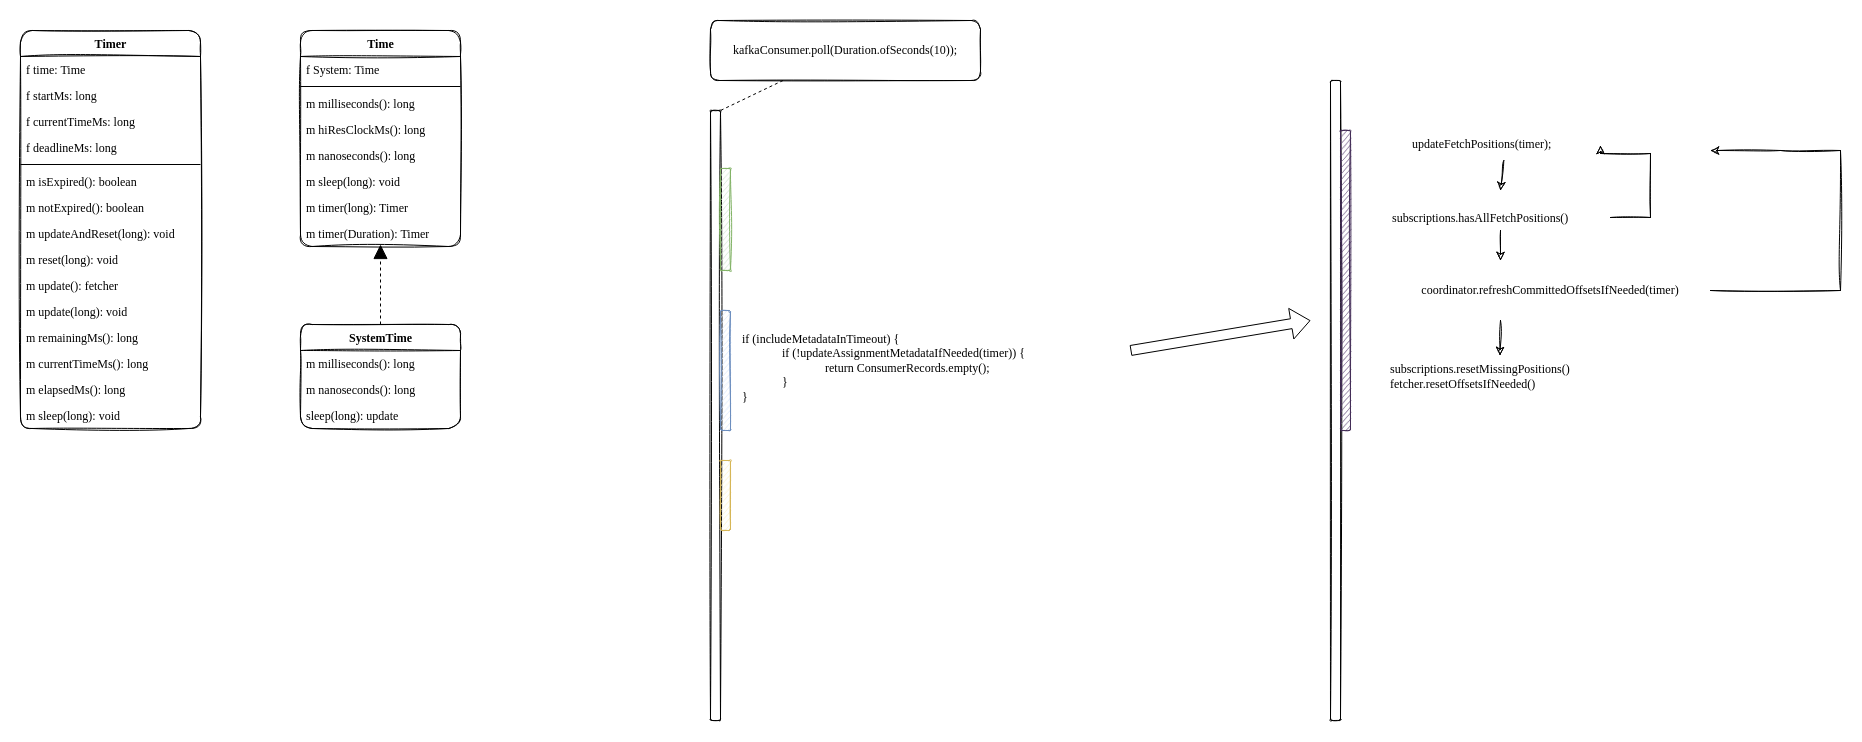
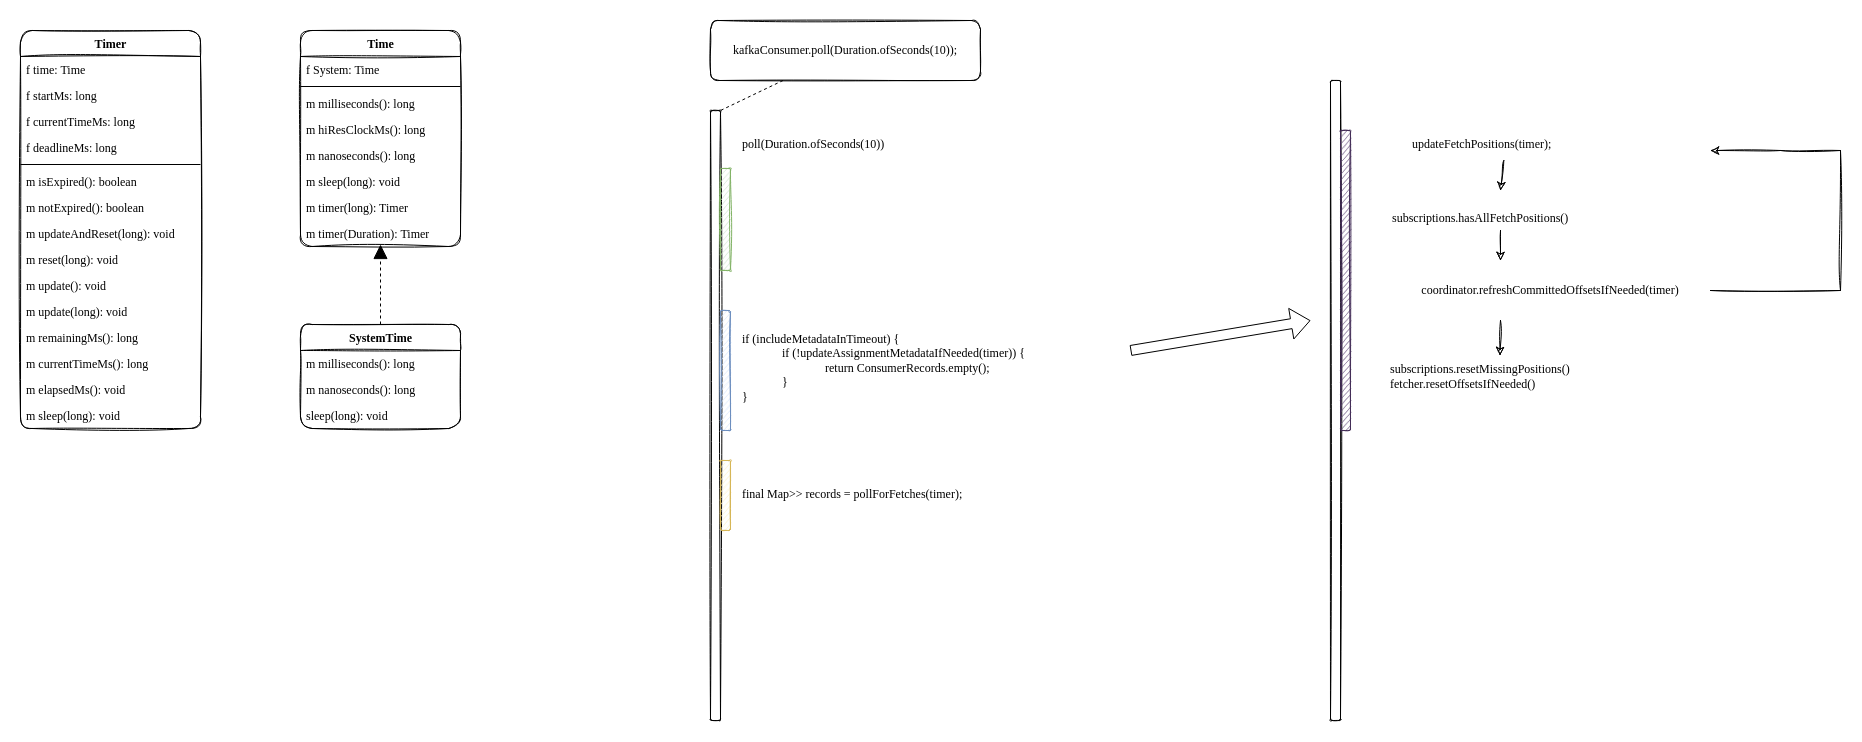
none -> (831, 146)
(1651, 181) -> none
(86, 287) -> (74, 287)
(83, 391) -> (83, 391)
(364, 417) -> (356, 417)
none -> (876, 496)
